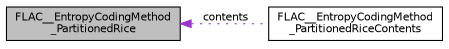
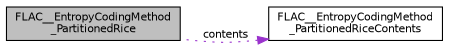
(230, 24) -> (219, 42)
